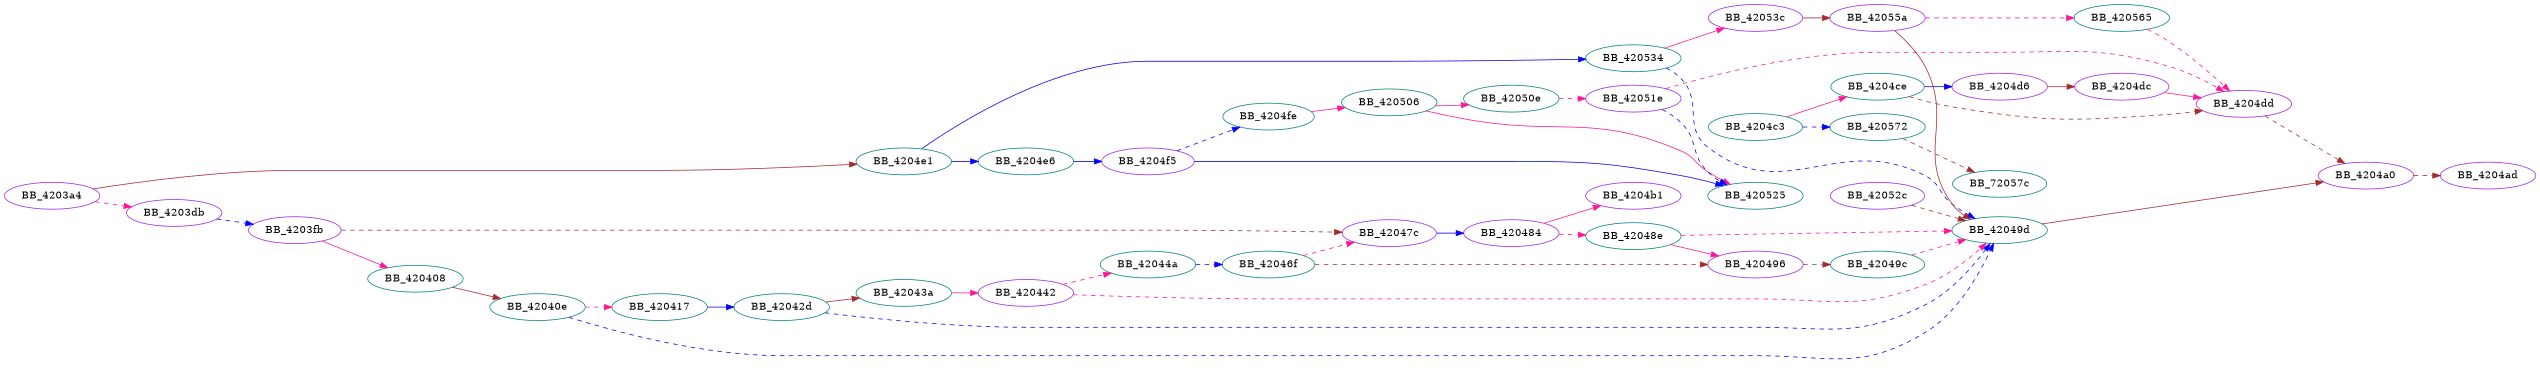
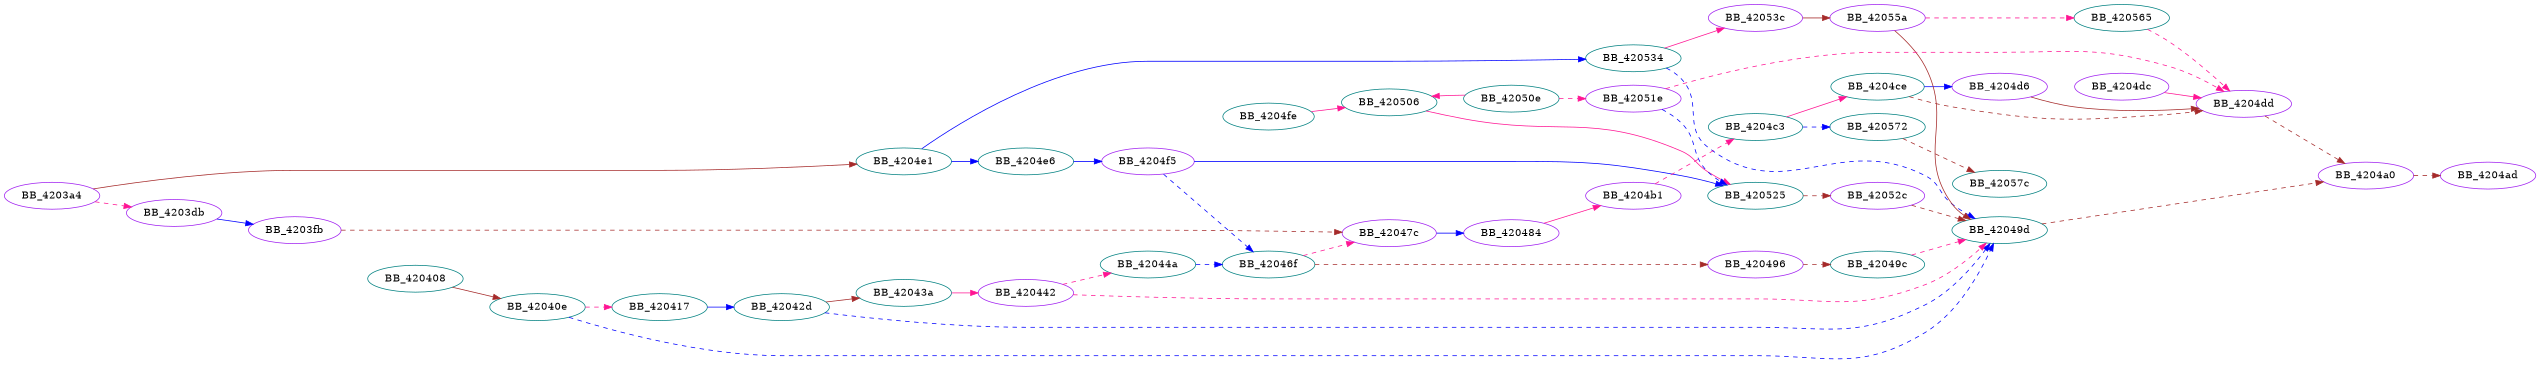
(2057, 87) -> (2110, 110)
(1448, 106) -> (1452, 95)
(1205, 140) -> (1206, 211)
none -> (1689, 164)
(2000, 184) -> (2000, 184)
none -> (1813, 196)
(2179, 203) -> (2179, 203)
(231, 221) -> (231, 221)
(1633, 236) -> none
(351, 253) -> none
